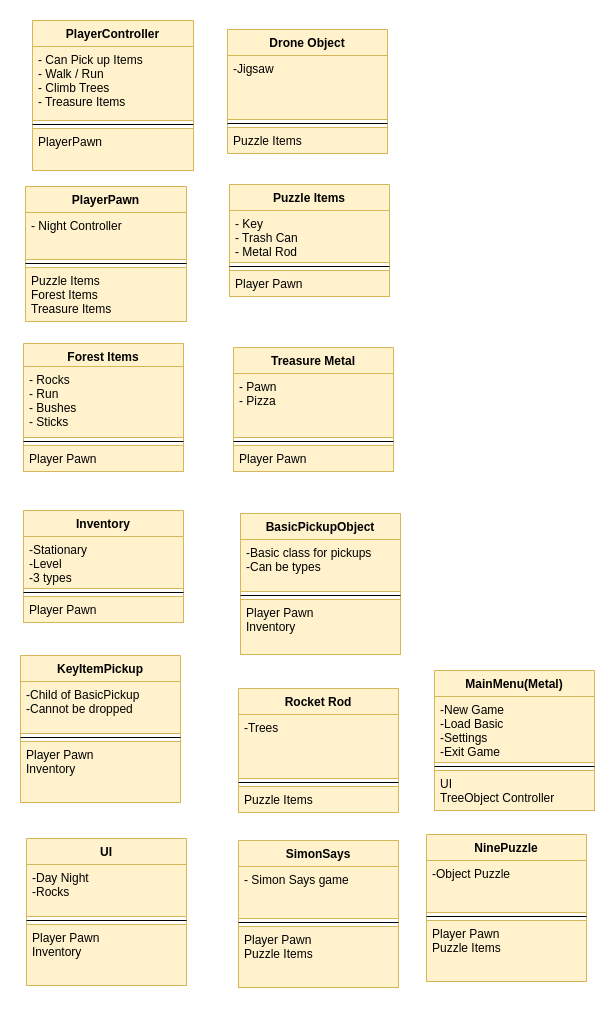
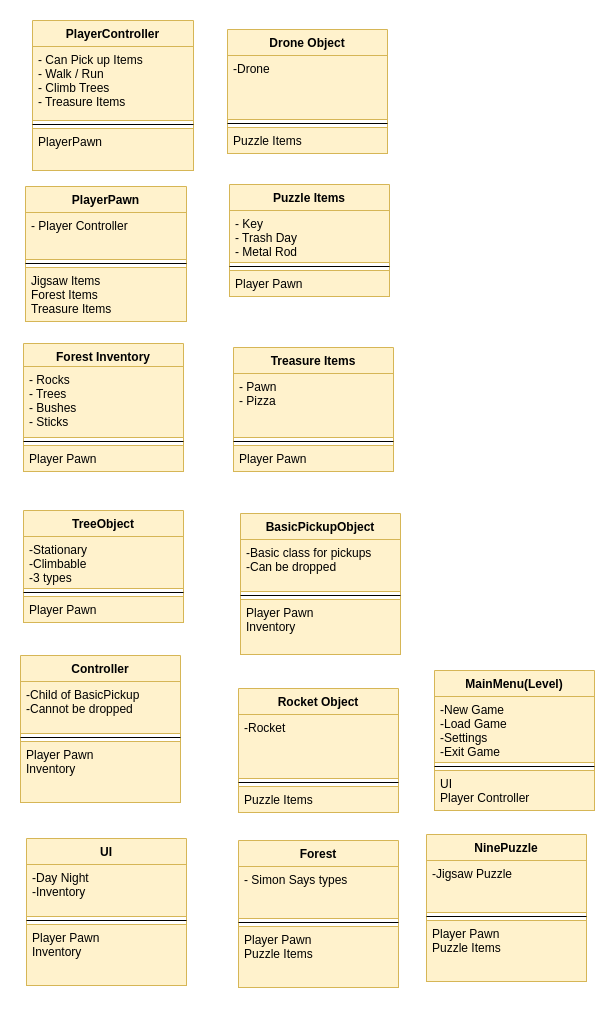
(255, 69) -> (253, 69)
(250, 224) -> (250, 224)
(84, 226) -> (87, 226)
(68, 281) -> (68, 281)
(103, 357) -> (103, 357)
(313, 361) -> (313, 361)
(51, 380) -> (51, 380)
(103, 524) -> (103, 524)
(64, 550) -> (64, 550)
(317, 553) -> (317, 553)
(100, 669) -> (100, 669)
(514, 684) -> (514, 684)
(318, 702) -> (318, 702)
(469, 710) -> (469, 710)
(264, 728) -> (268, 728)
(447, 784) -> (447, 784)
(318, 854) -> (318, 854)
(476, 874) -> (474, 874)
(62, 878) -> (62, 878)
(295, 880) -> (298, 880)
